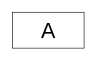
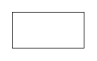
(48, 30) -> none
